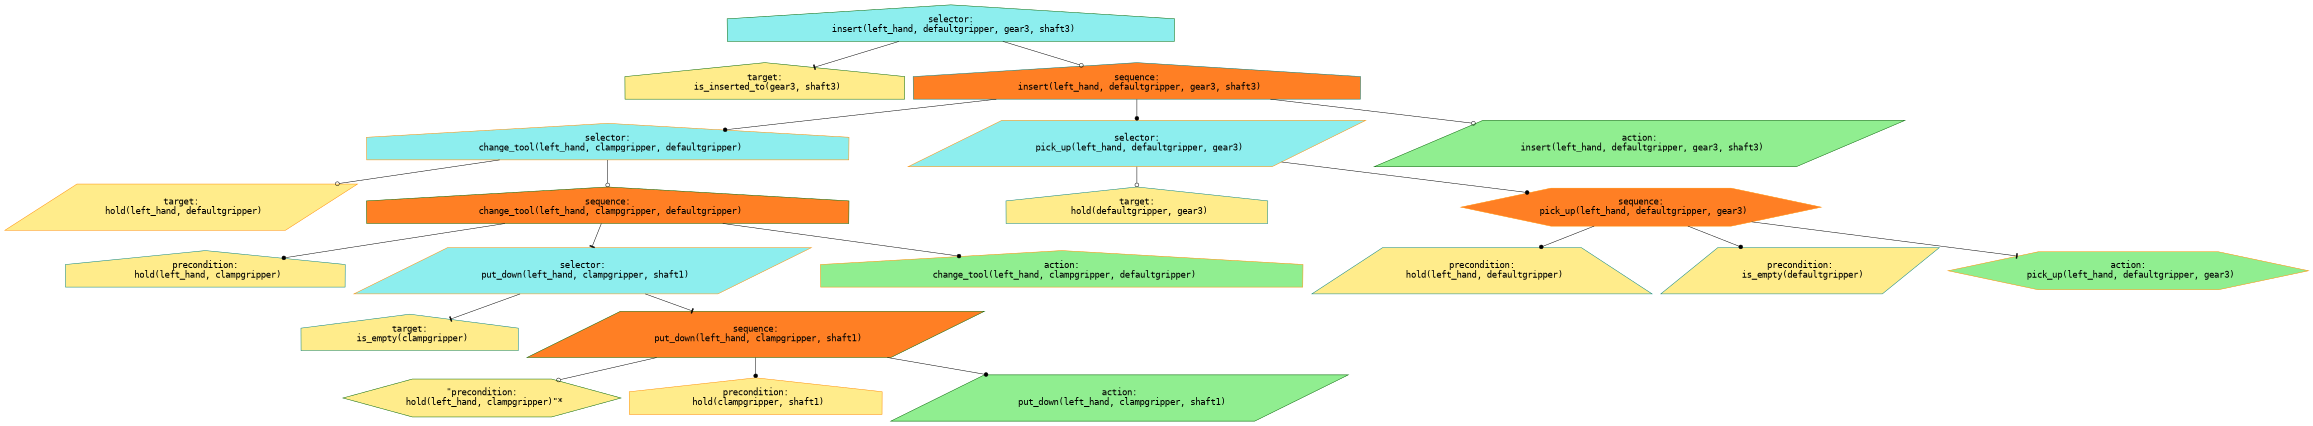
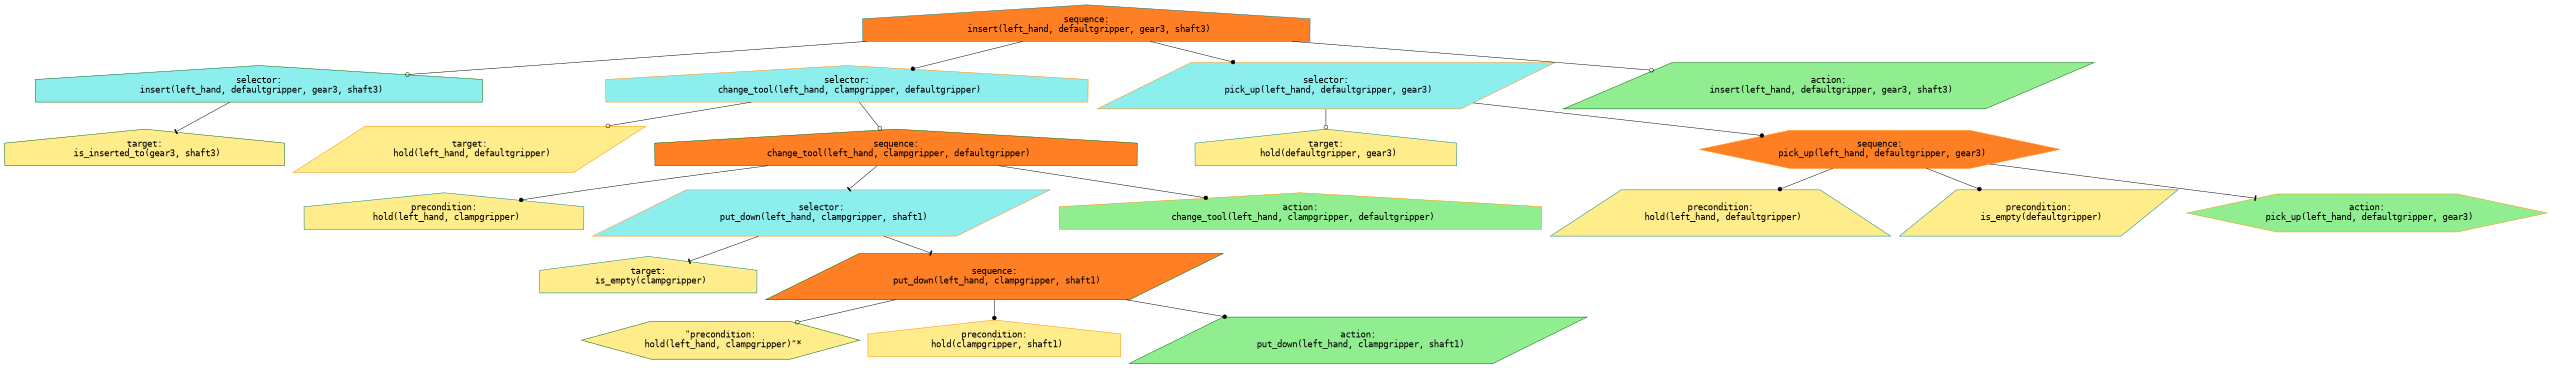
(1041, 53) -> (638, 58)
